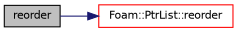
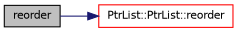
(166, 16) -> (166, 16)
